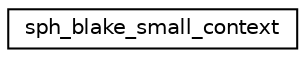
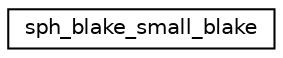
(153, 29) -> (141, 29)
